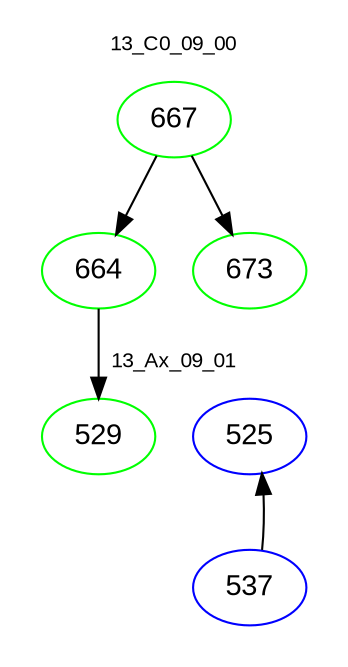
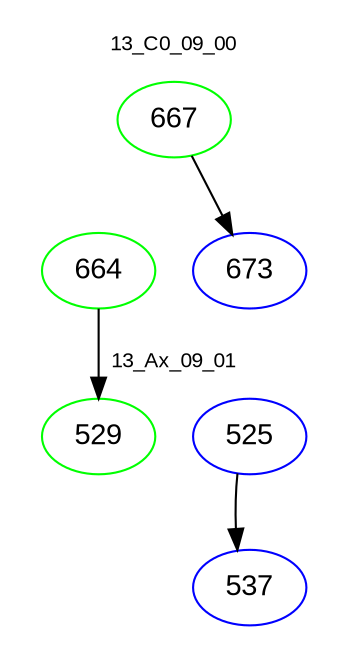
(141, 186) -> none
(250, 271) -> (250, 271)
(264, 522) -> (236, 501)
